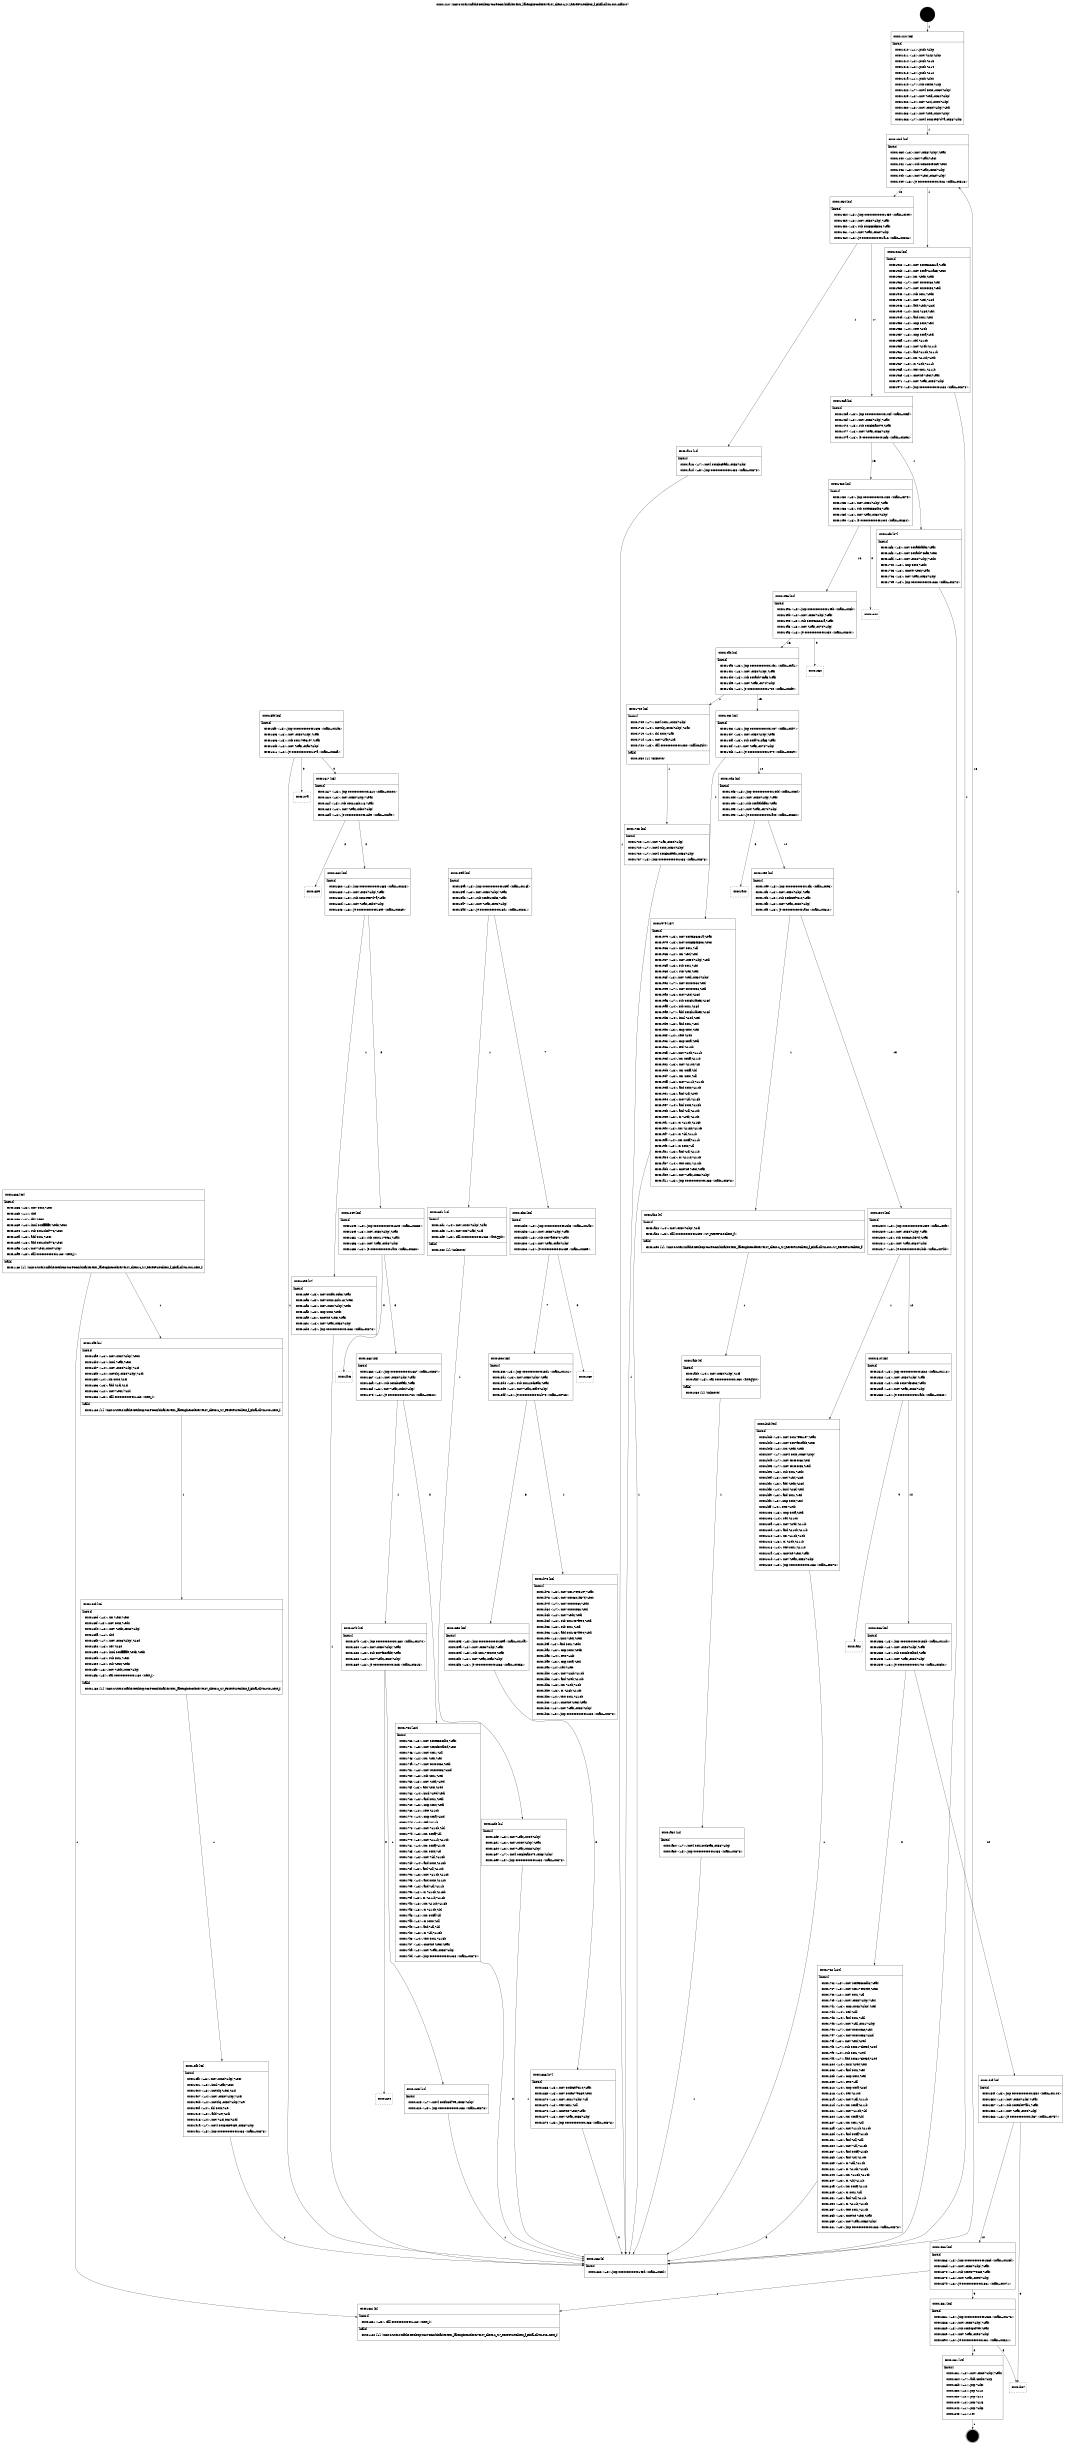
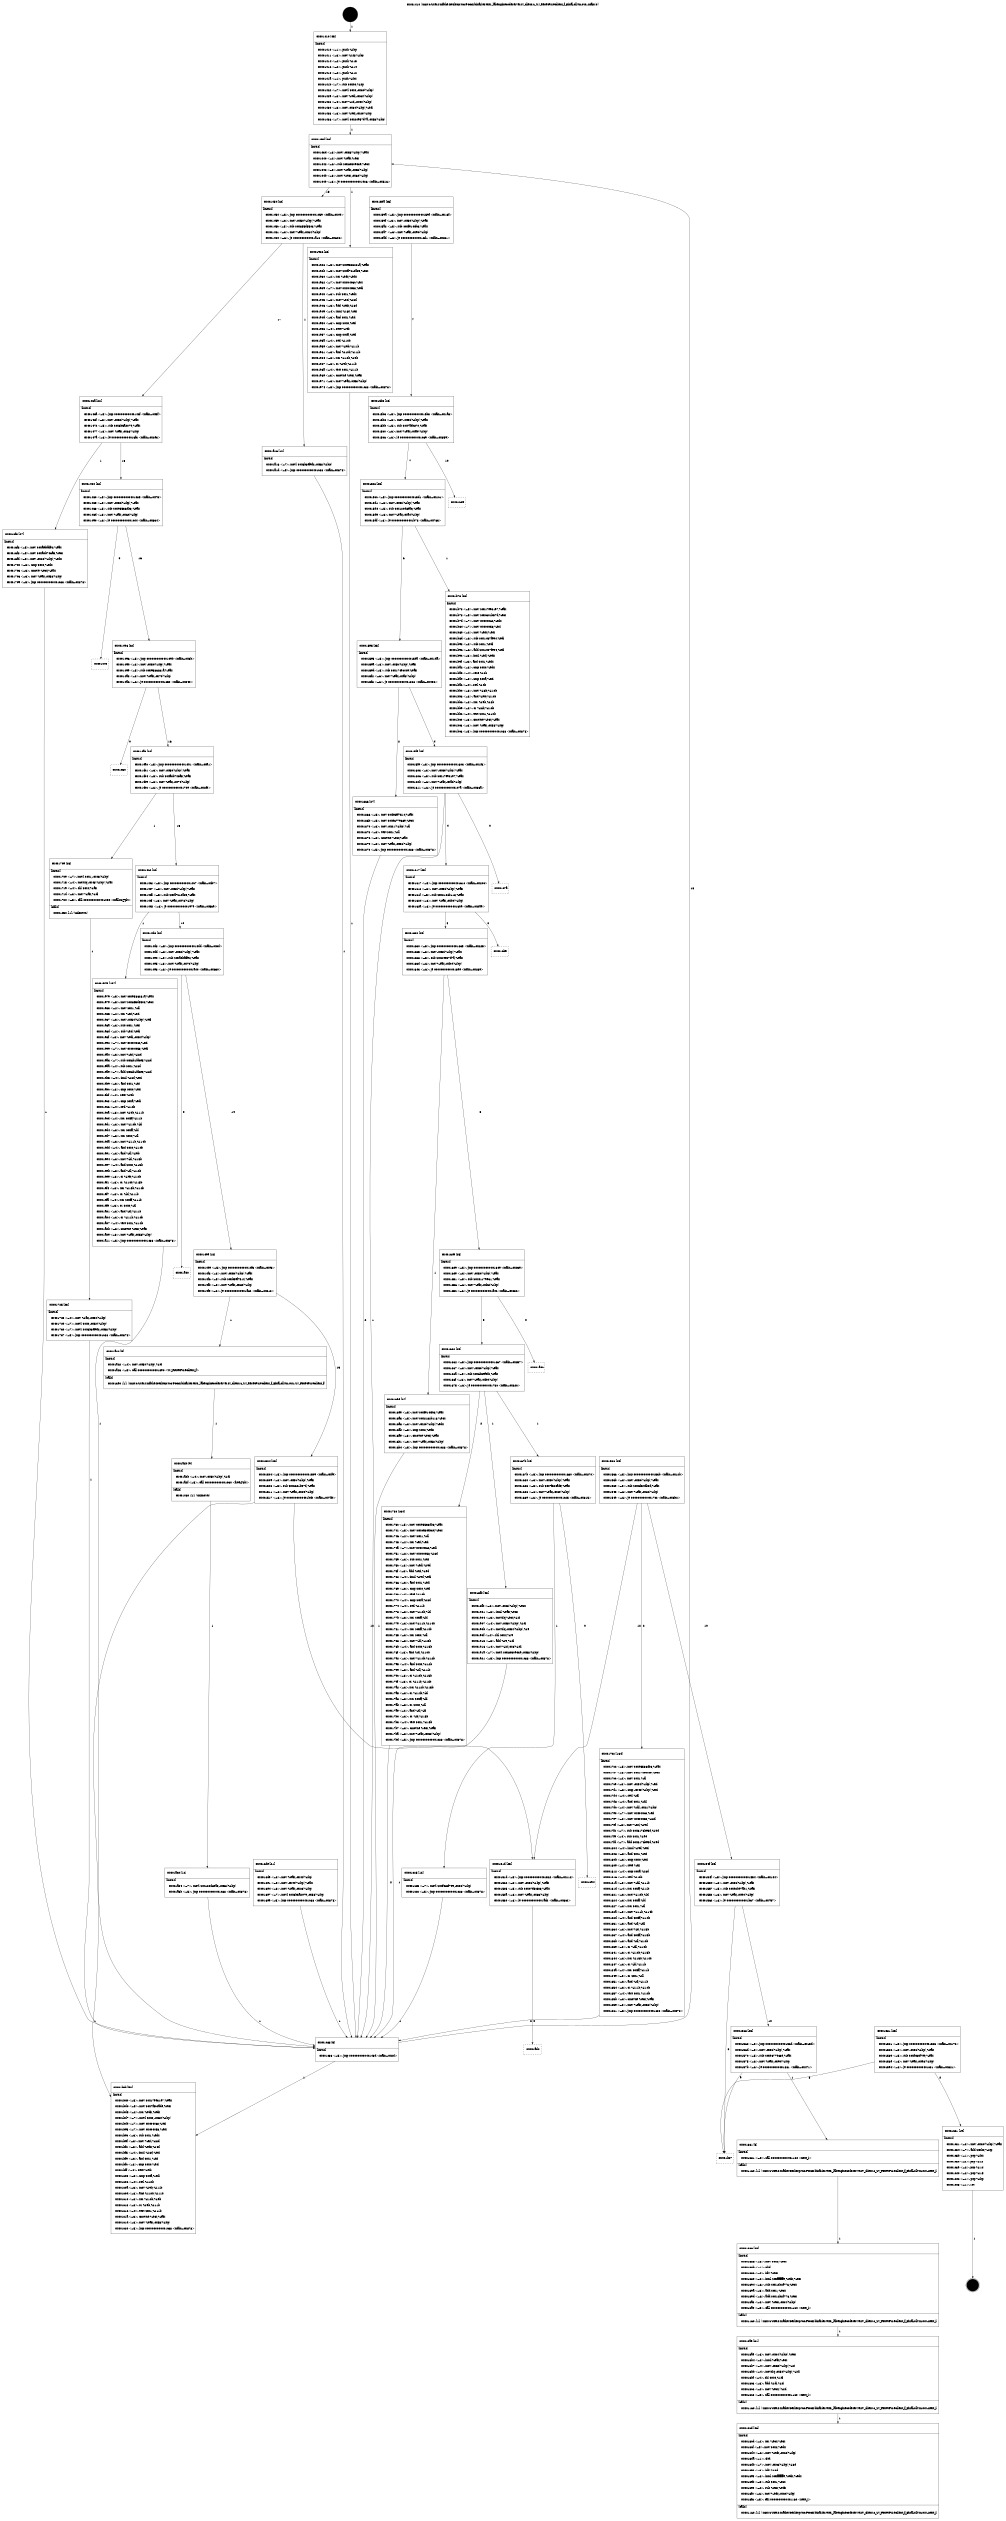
none -> (422, 716)
(467, 1231) -> none
(577, 1306) -> (446, 461)
(909, 1511) -> (600, 1688)
(204, 1877) -> (495, 1489)
(75, 1914) -> (838, 2209)
(810, 1931) -> (266, 2098)
(973, 2293) -> (726, 2110)
